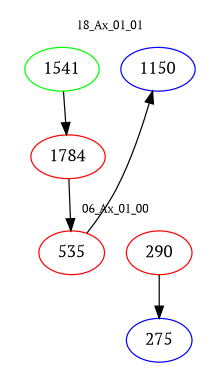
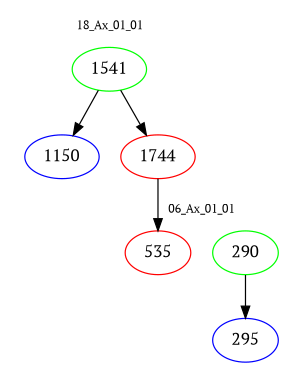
(68, 157) -> (158, 157)
(125, 171) -> (89, 107)
(115, 210) -> (202, 210)
(159, 253) -> (245, 253)
(159, 340) -> (245, 340)
